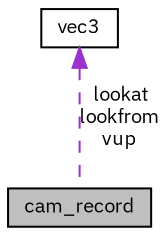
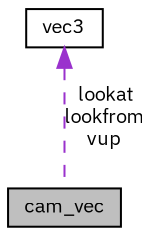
(80, 208) -> (64, 208)
